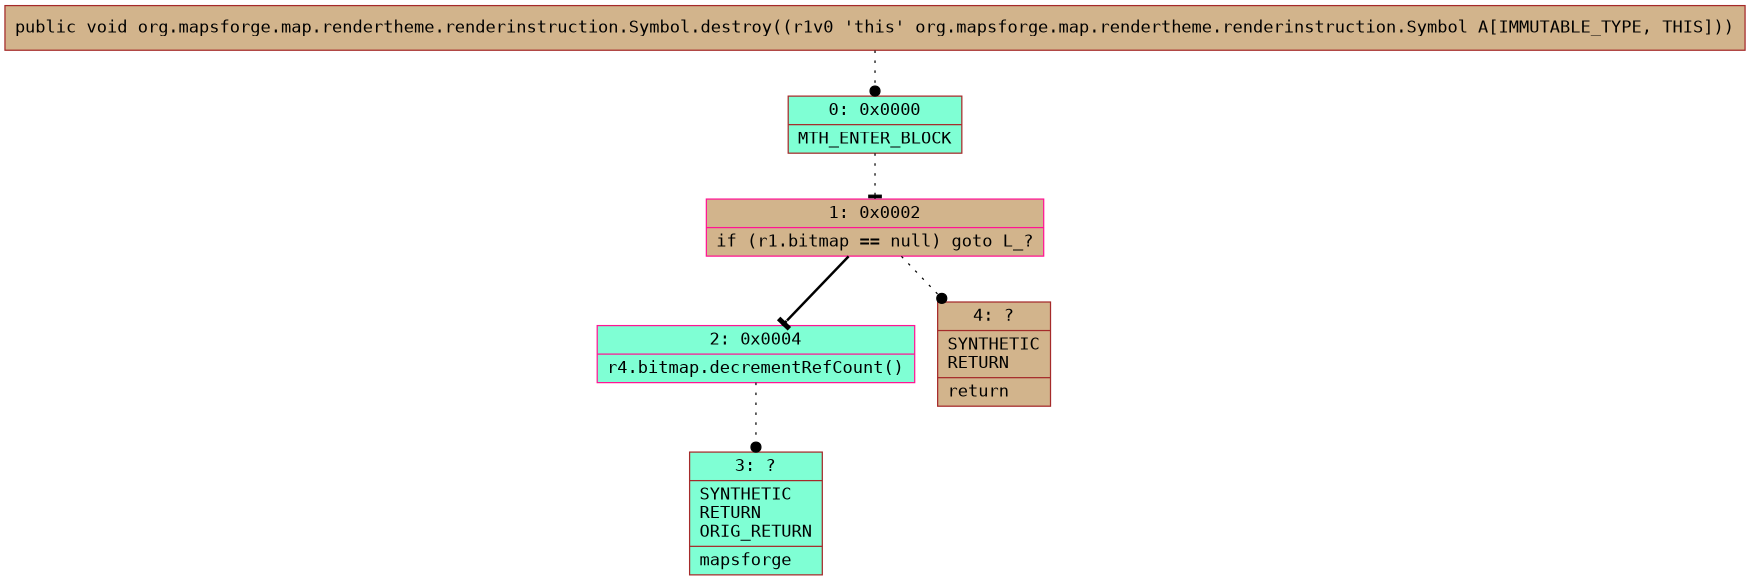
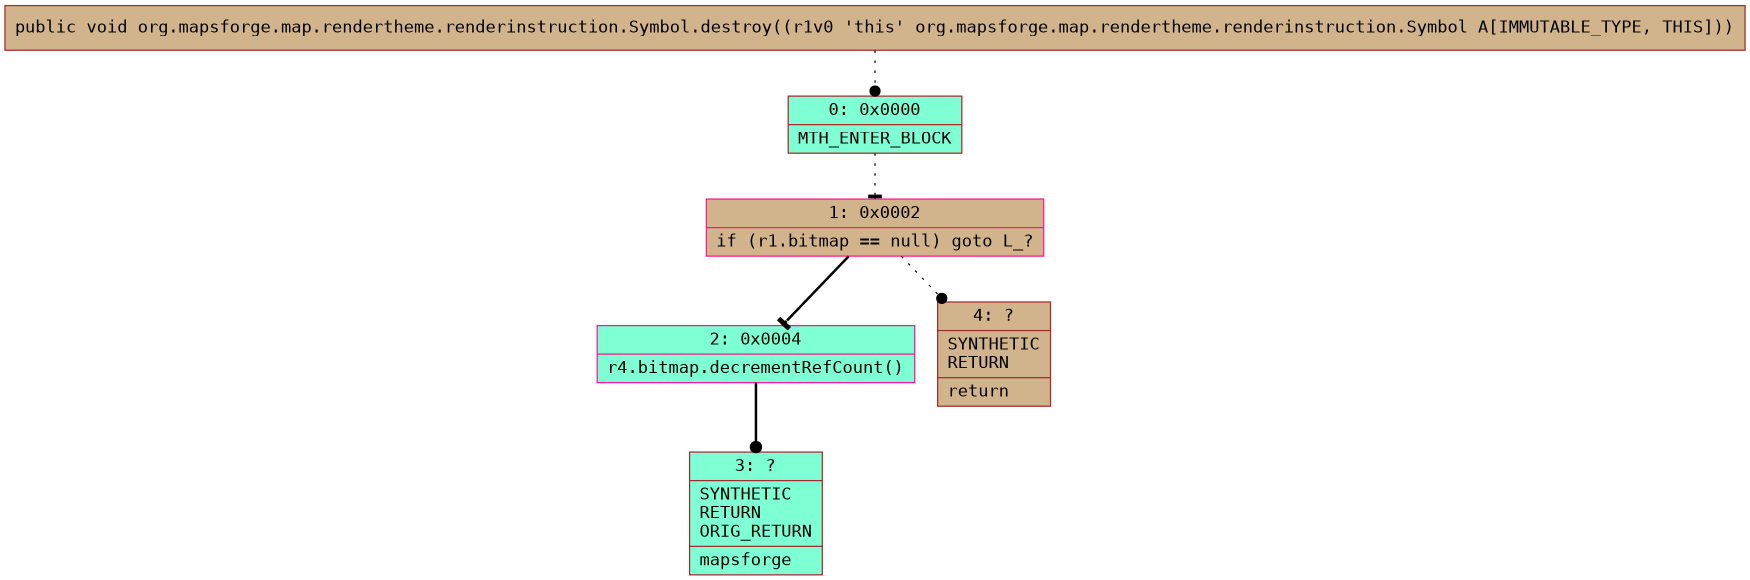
(756, 412) -> (756, 412)
